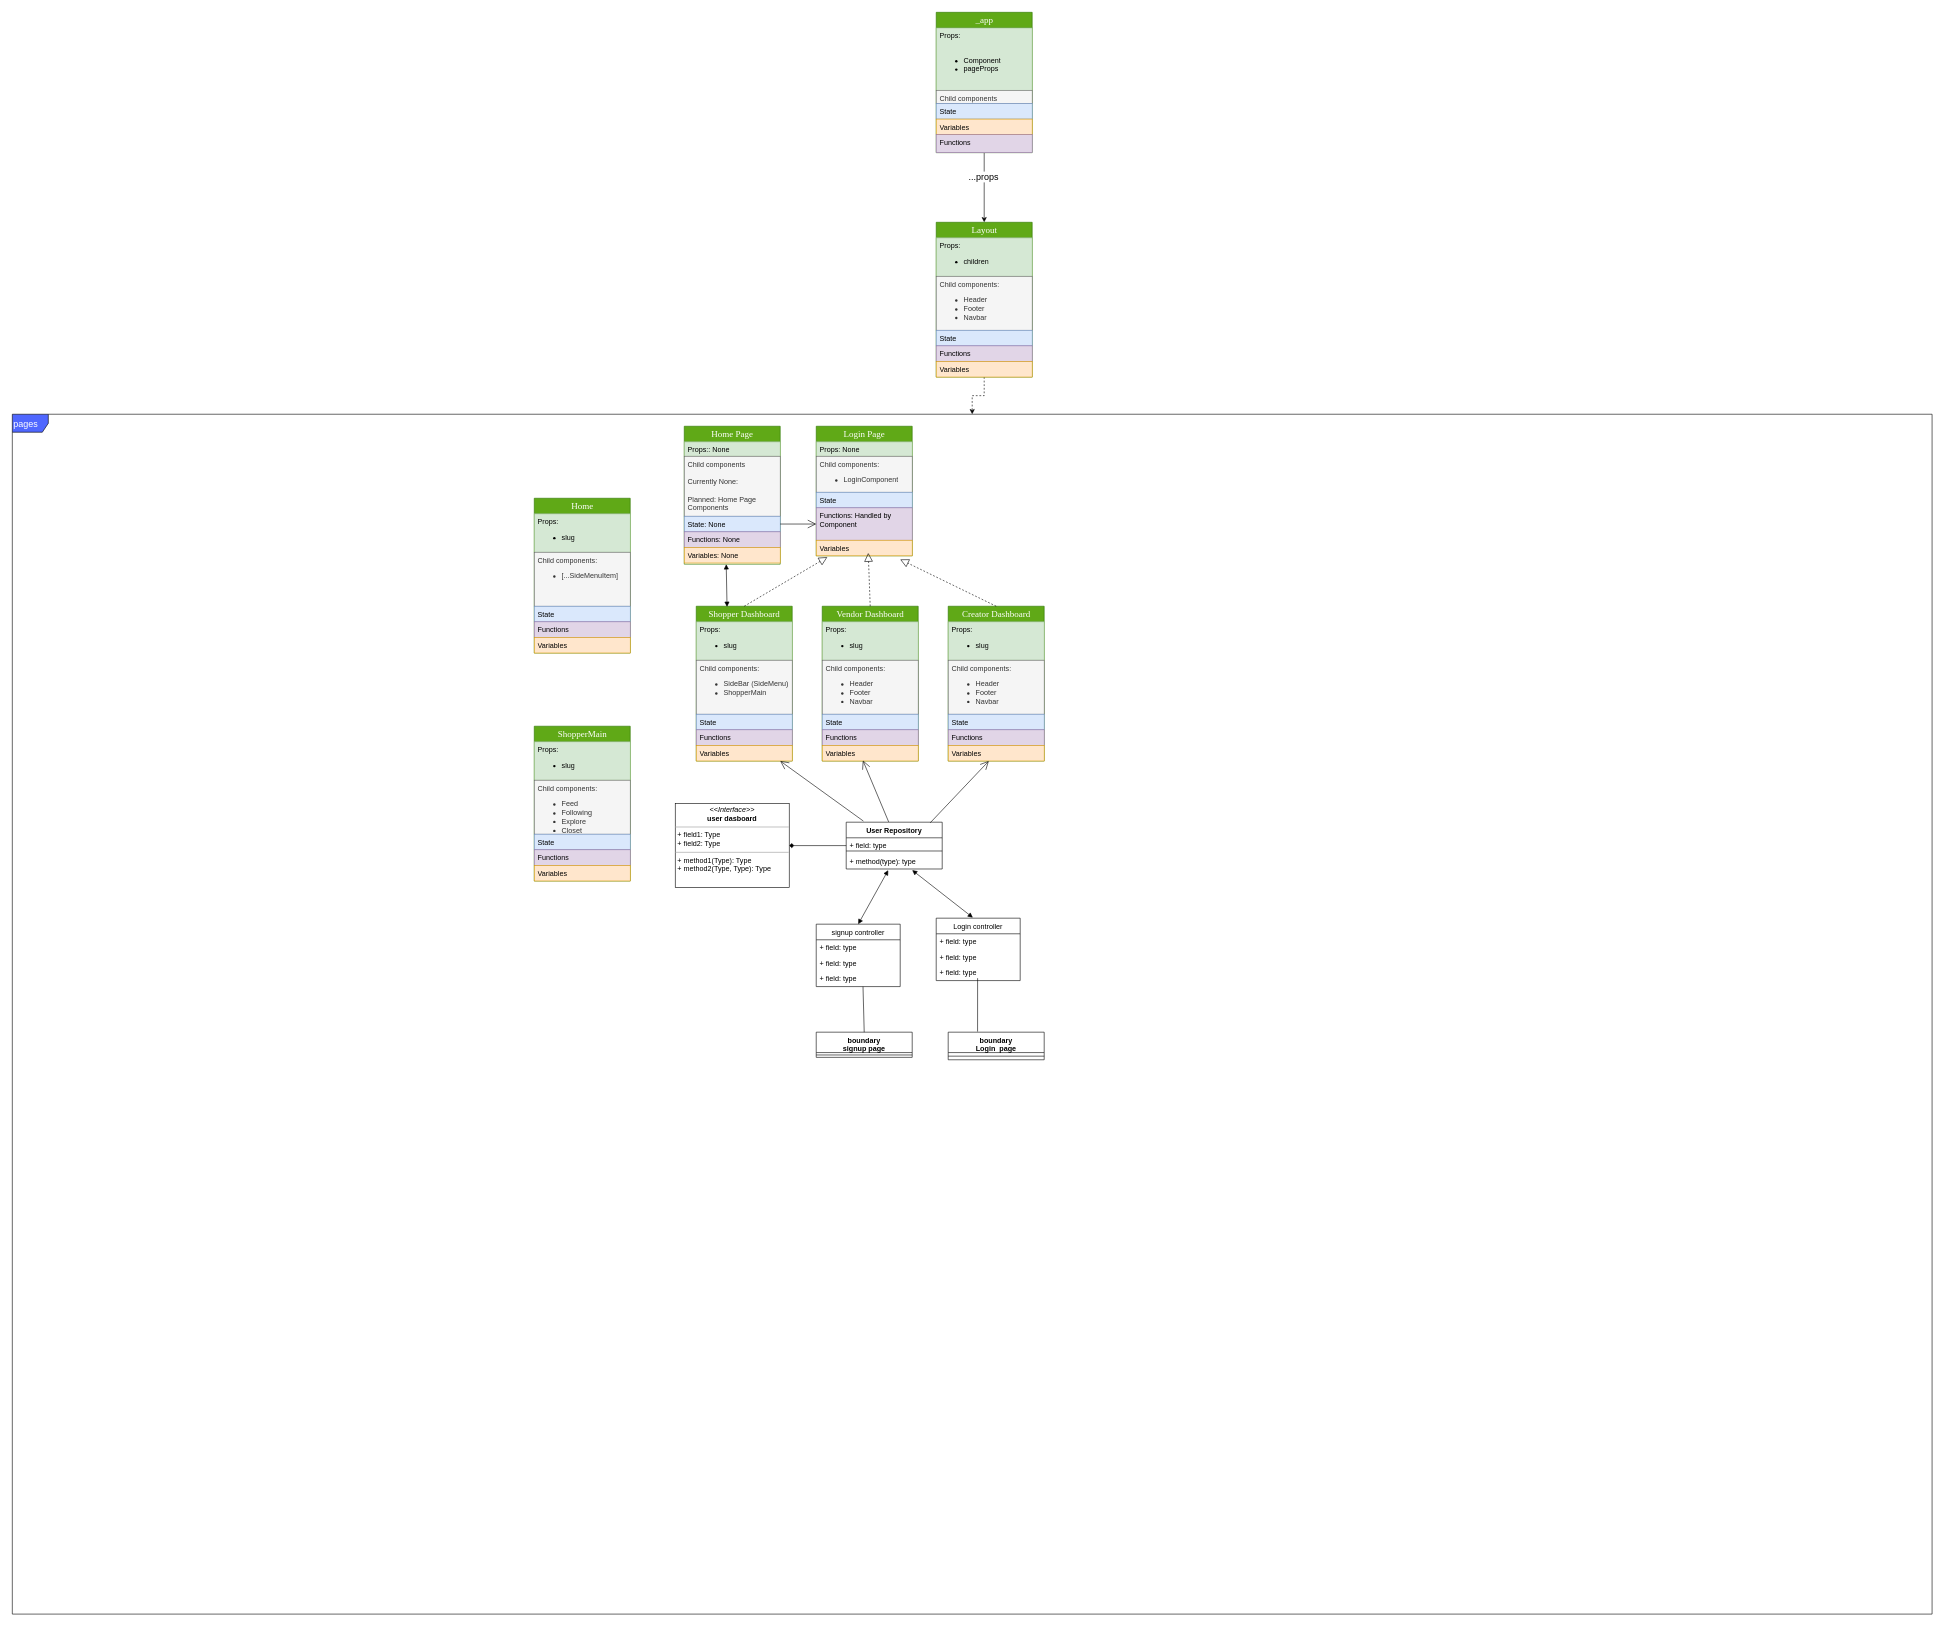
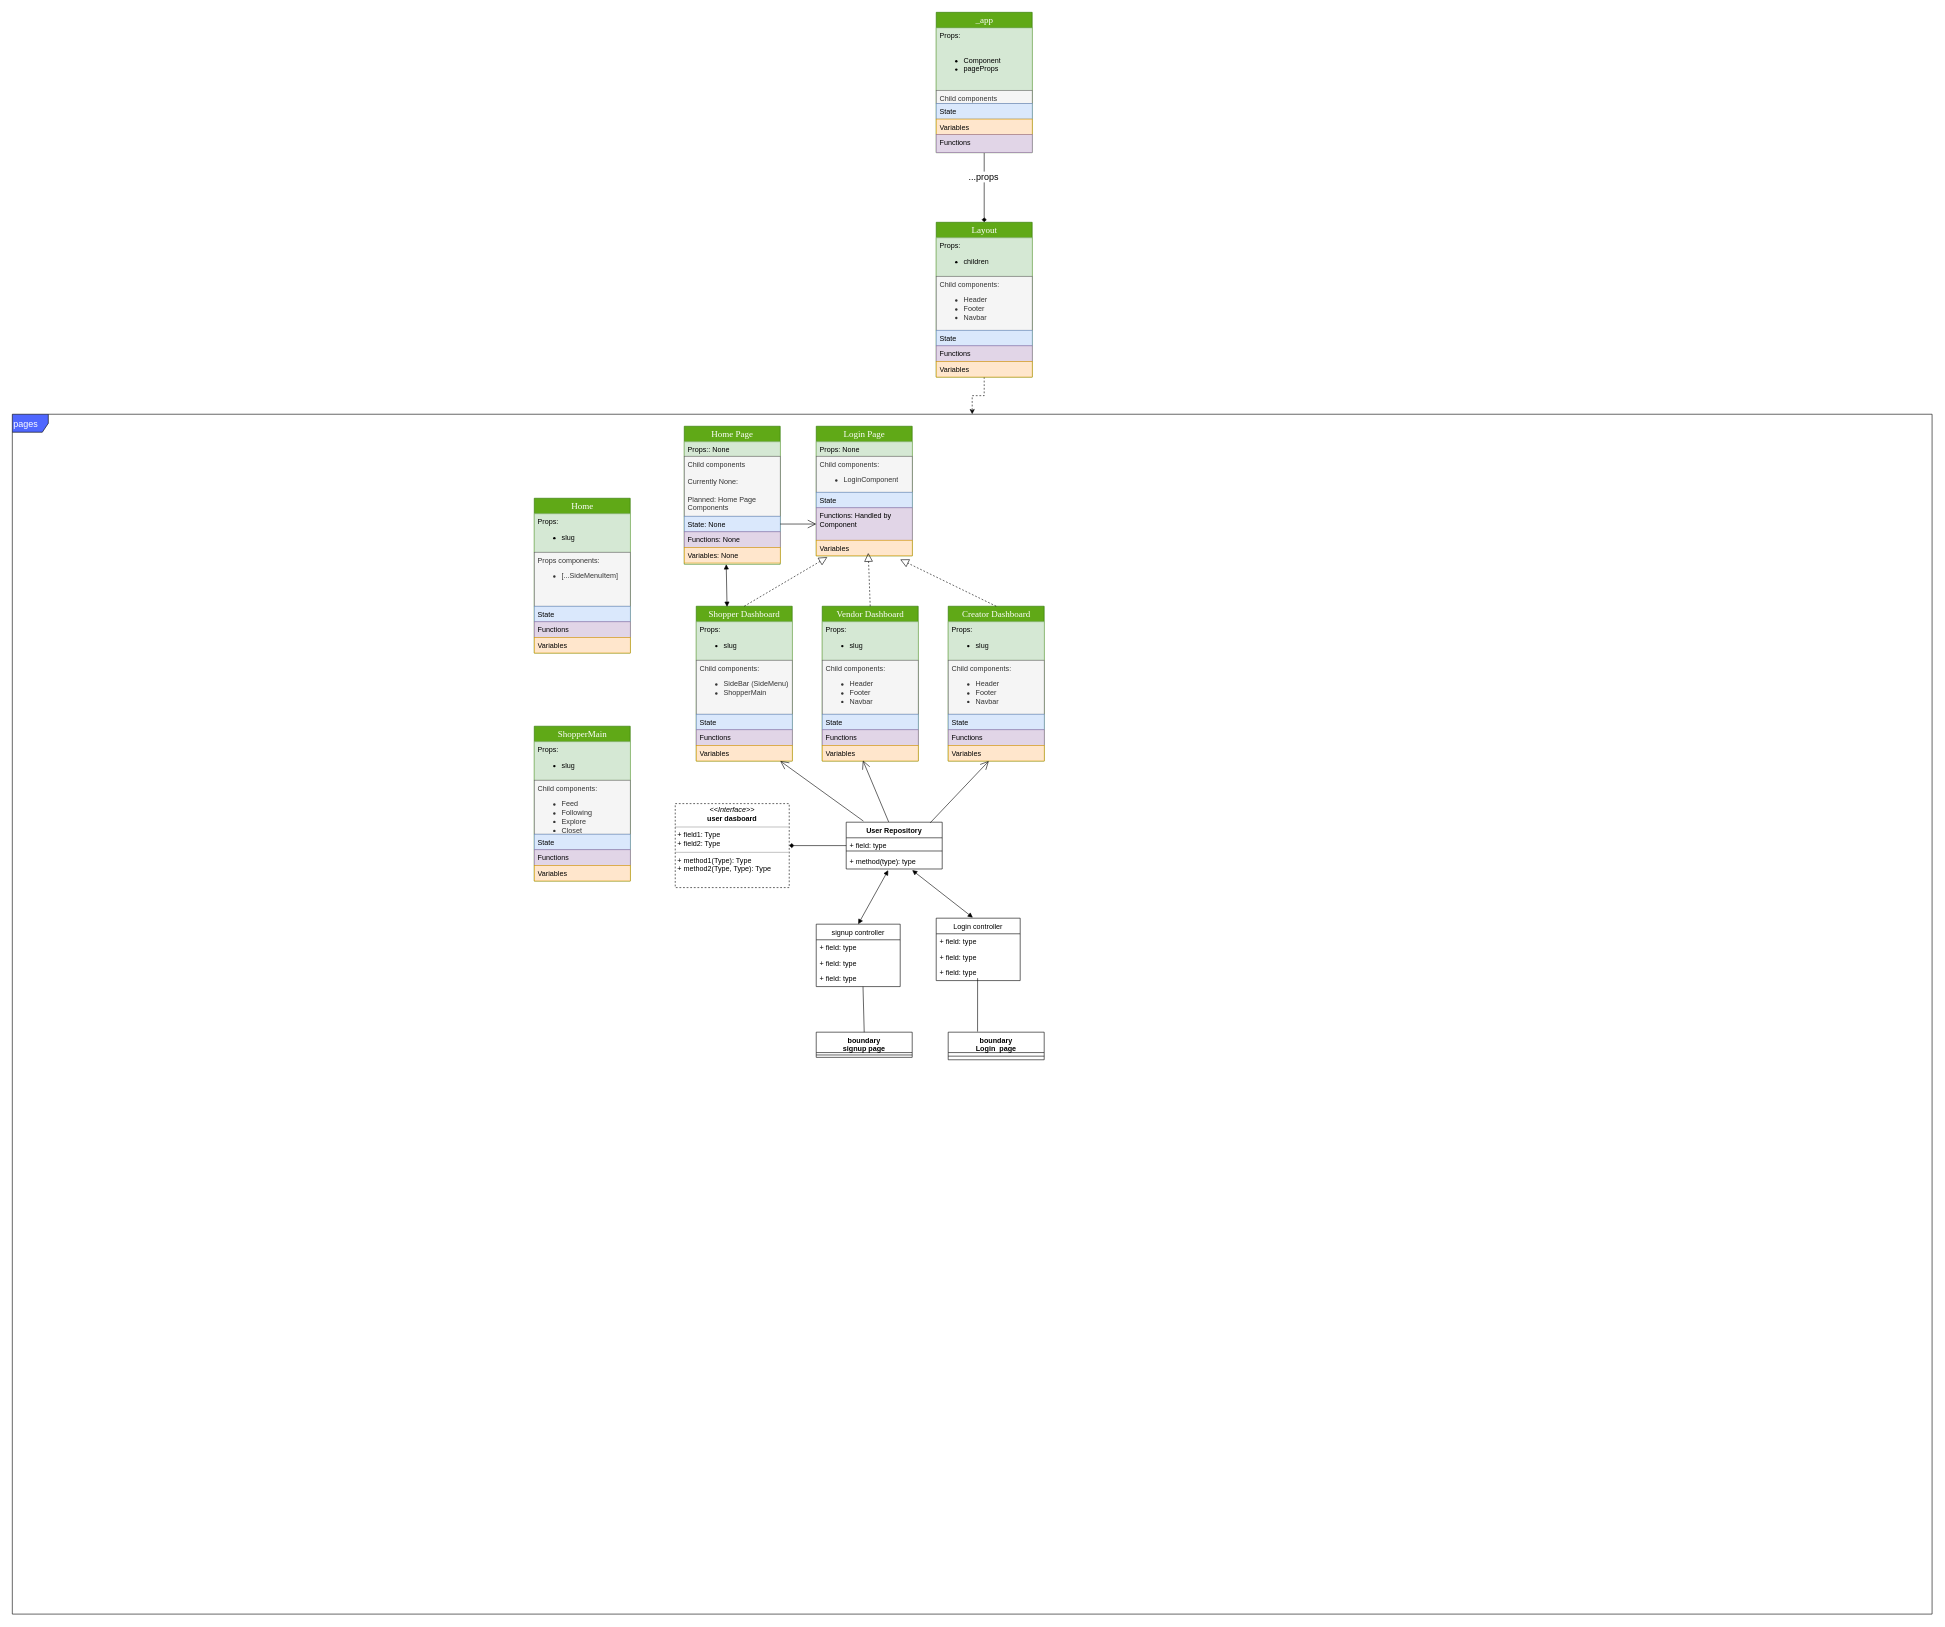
(984, 216) -> (984, 216)
(568, 565) -> (570, 565)
(732, 846) -> (732, 846)
